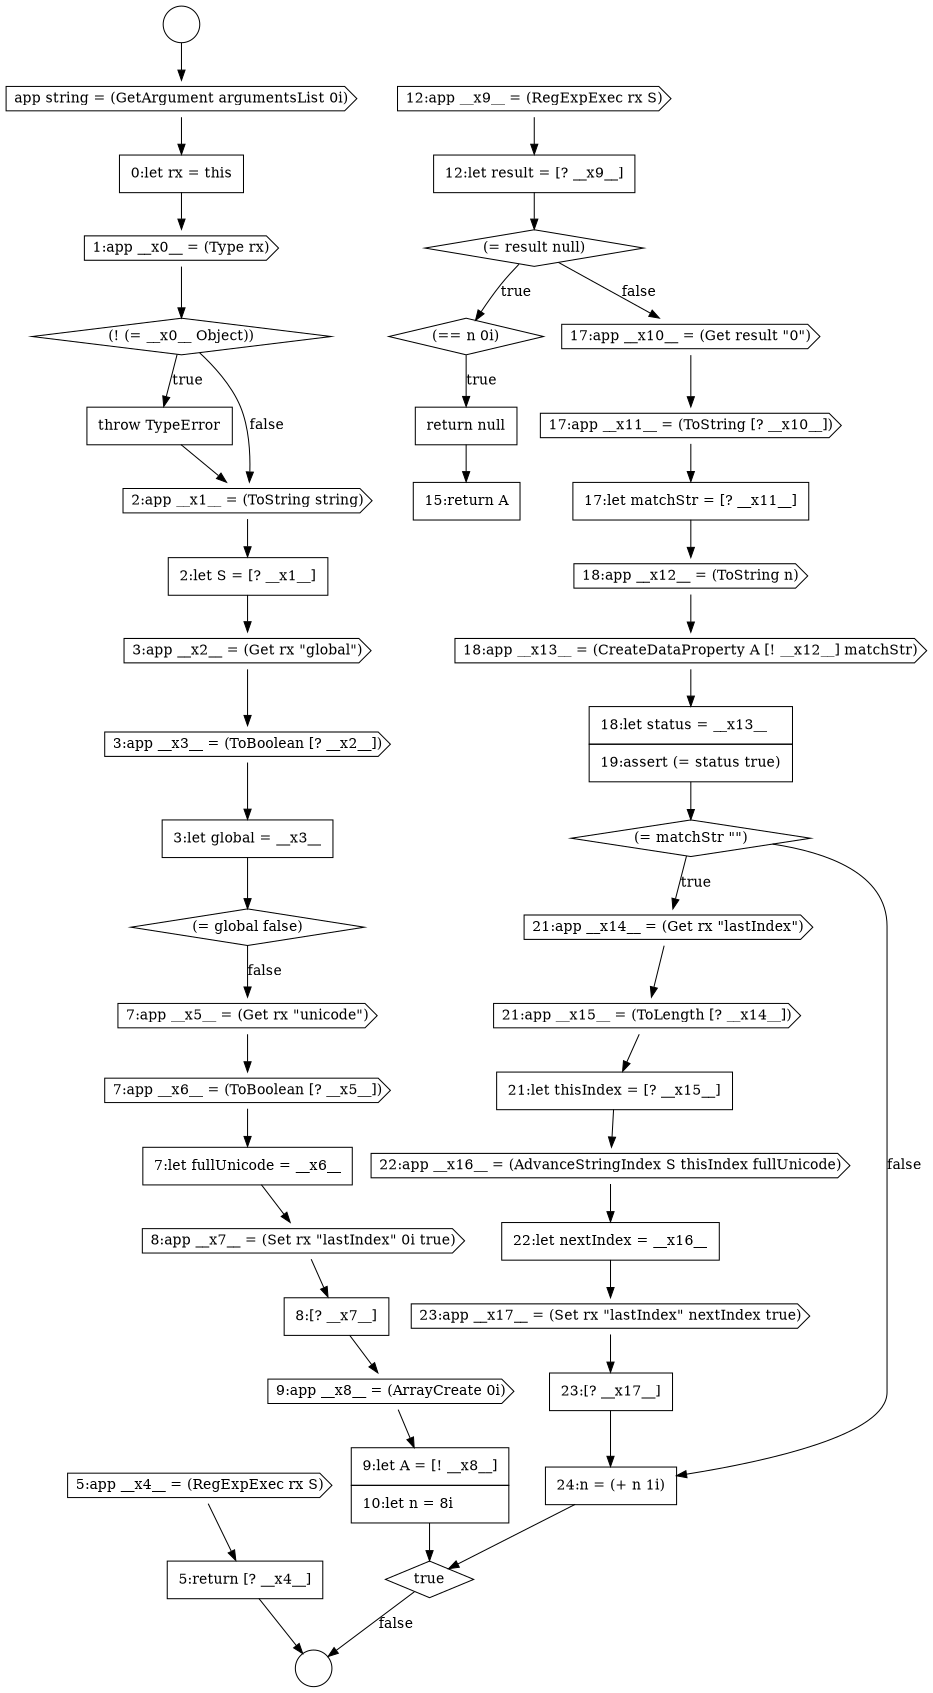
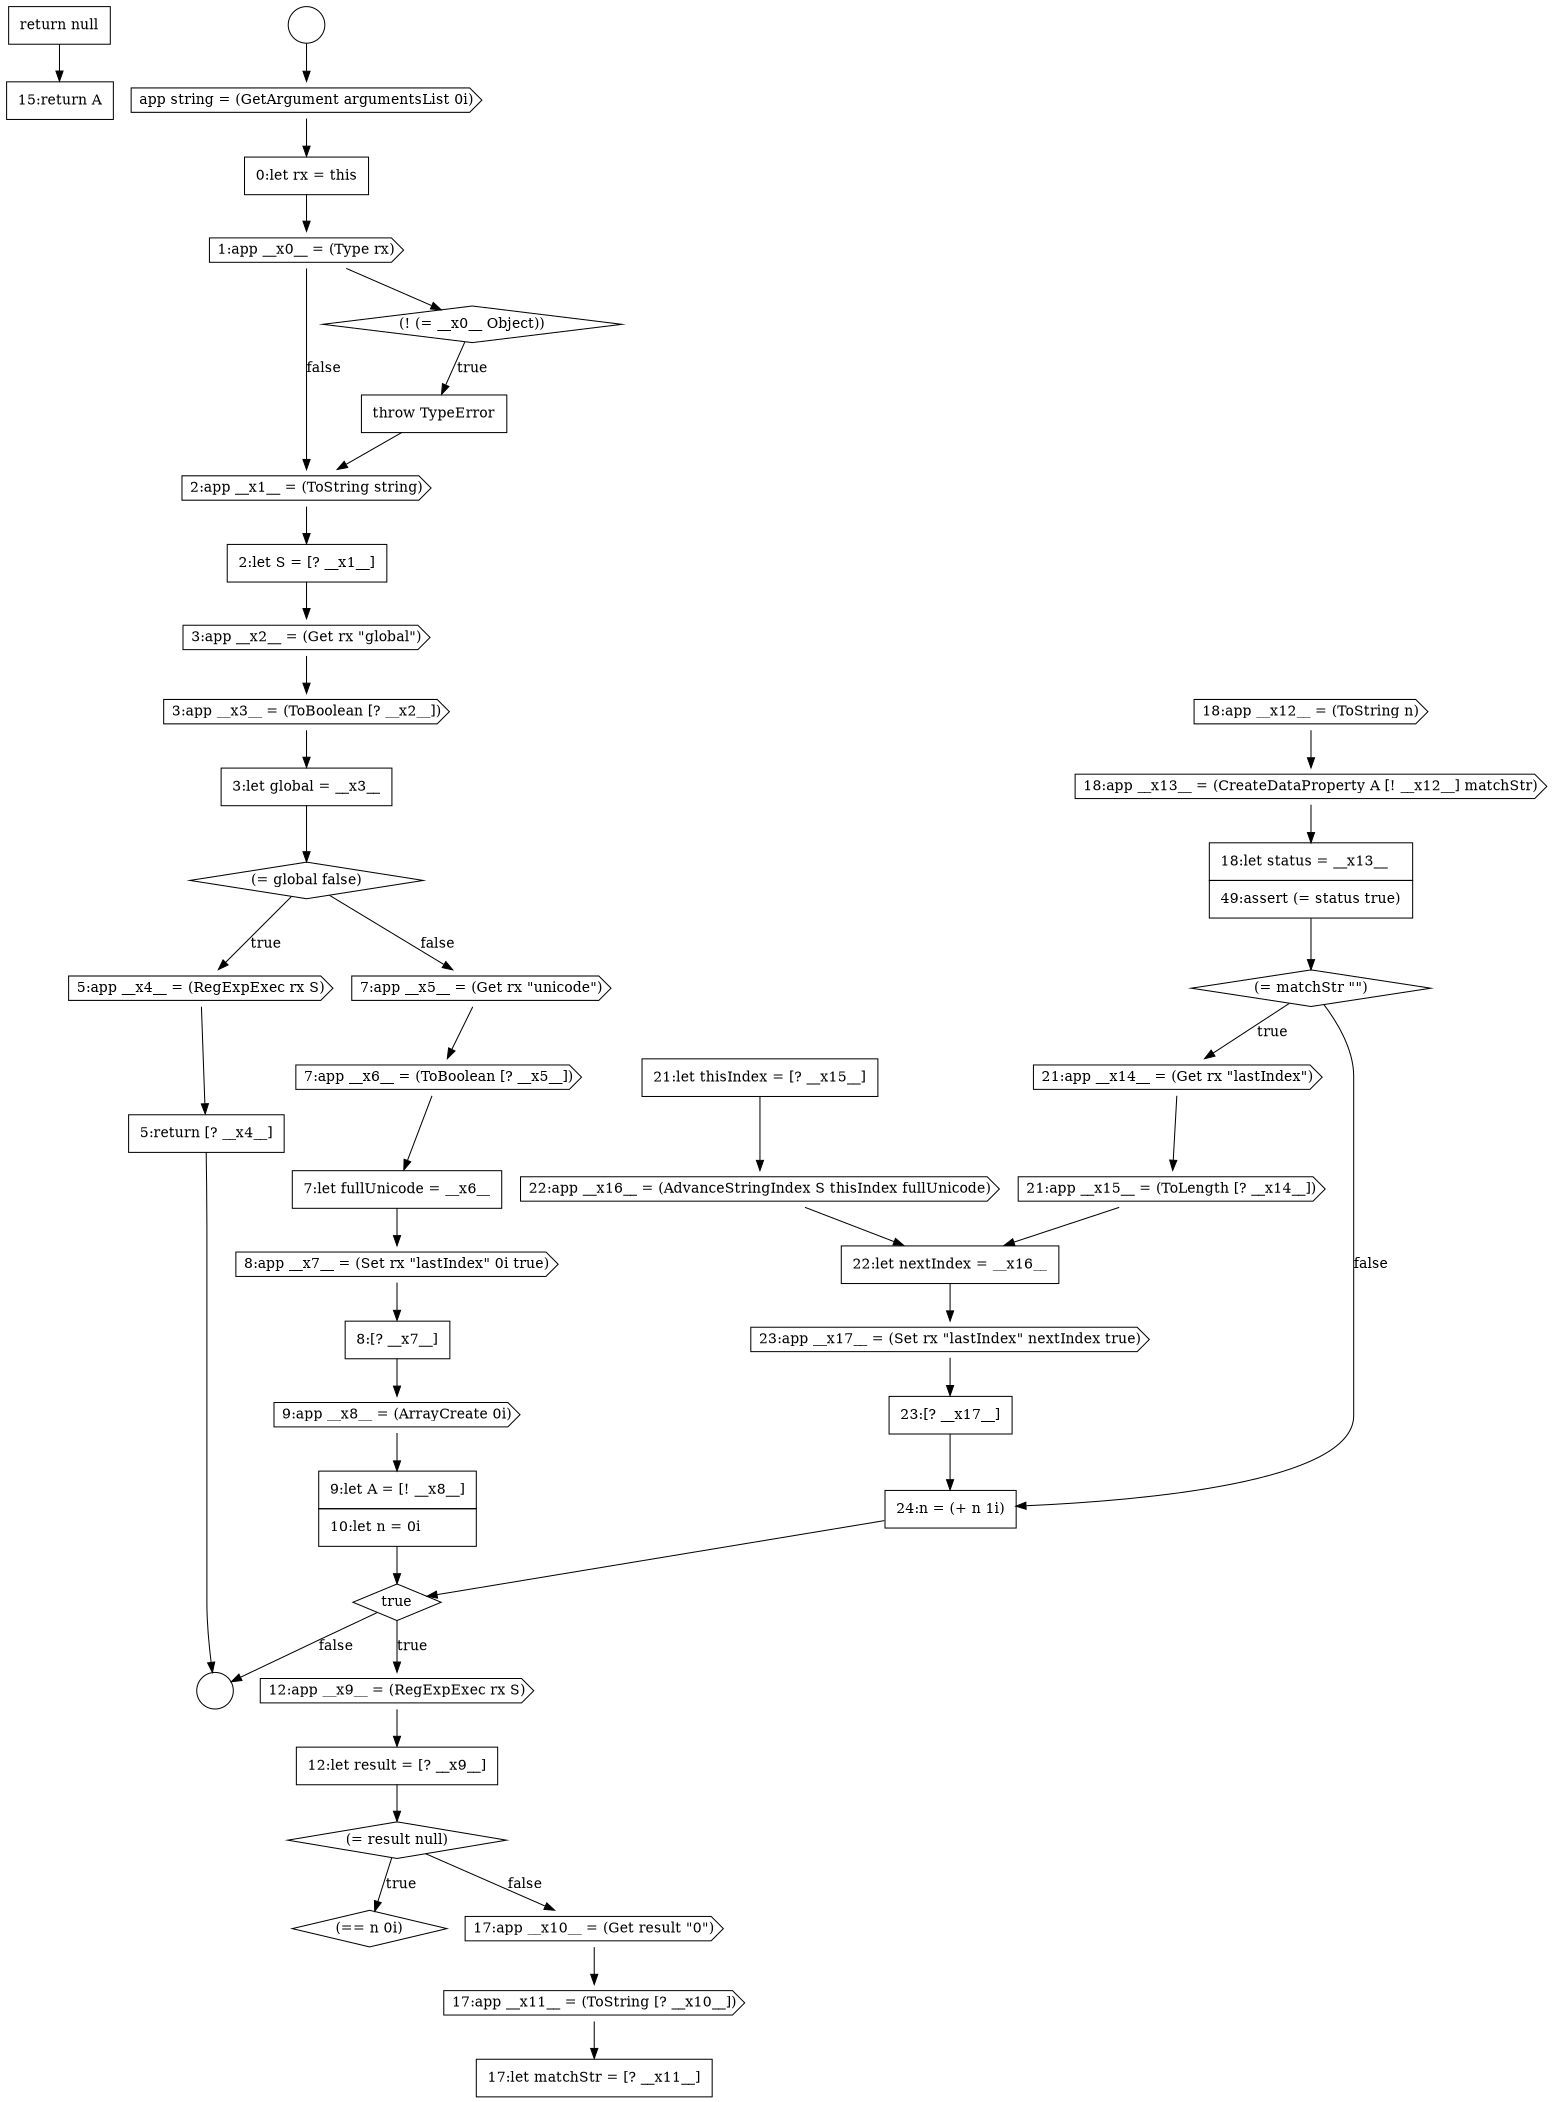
(466, 376) -> none
(240, 406) -> (307, 364)
(691, 534) -> none
(691, 762) -> (1311, 899)
none -> (259, 929)
(633, 1048) -> (1066, 1225)
(408, 1504) -> (376, 1527)
none -> (397, 1641)
